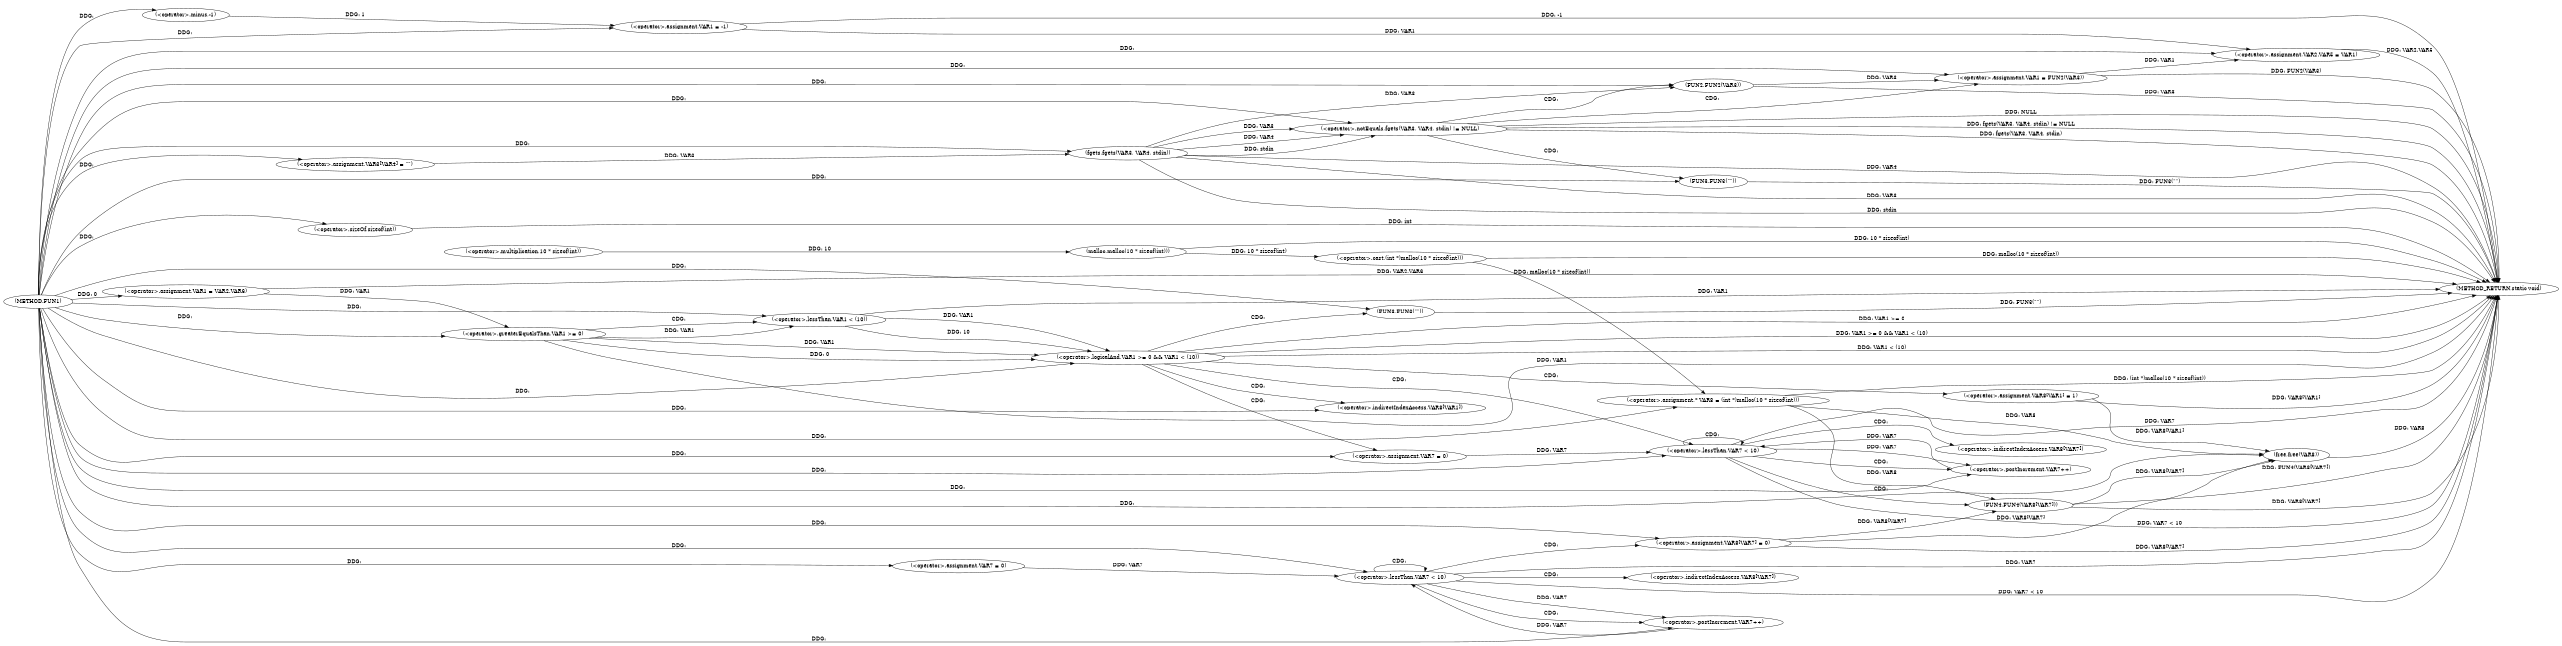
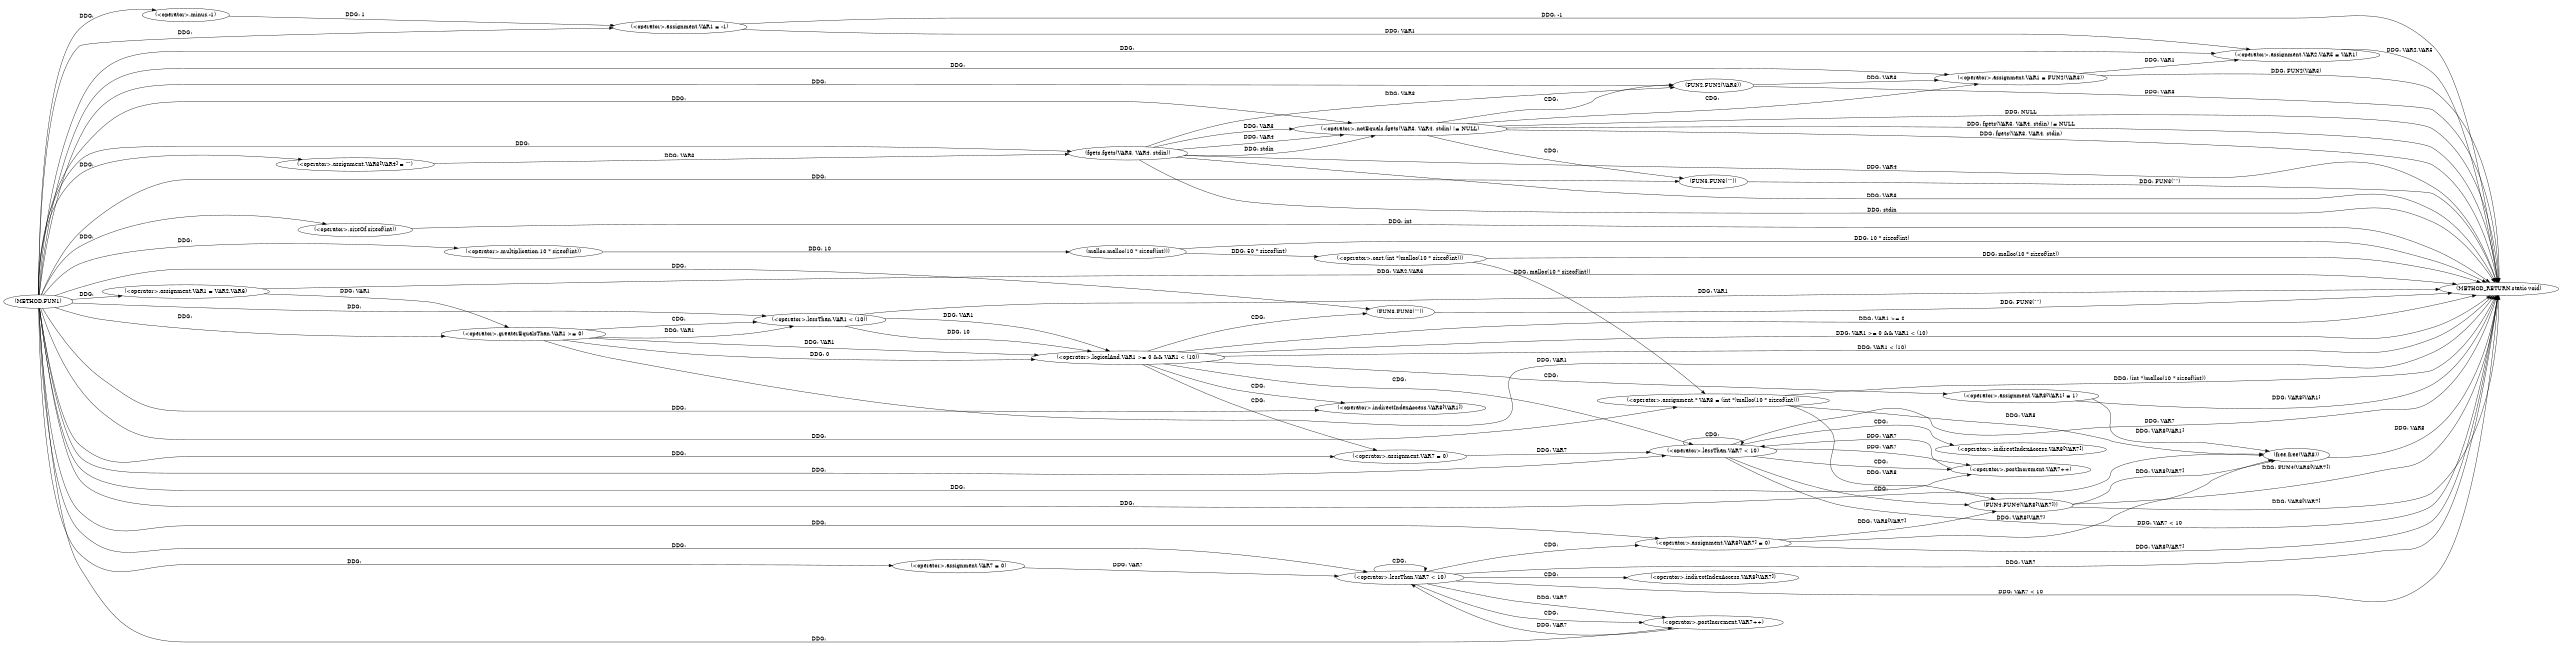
(1259, 252) -> (1259, 252)
(88, 295) -> (88, 295)
(553, 397) -> (242, 244)
